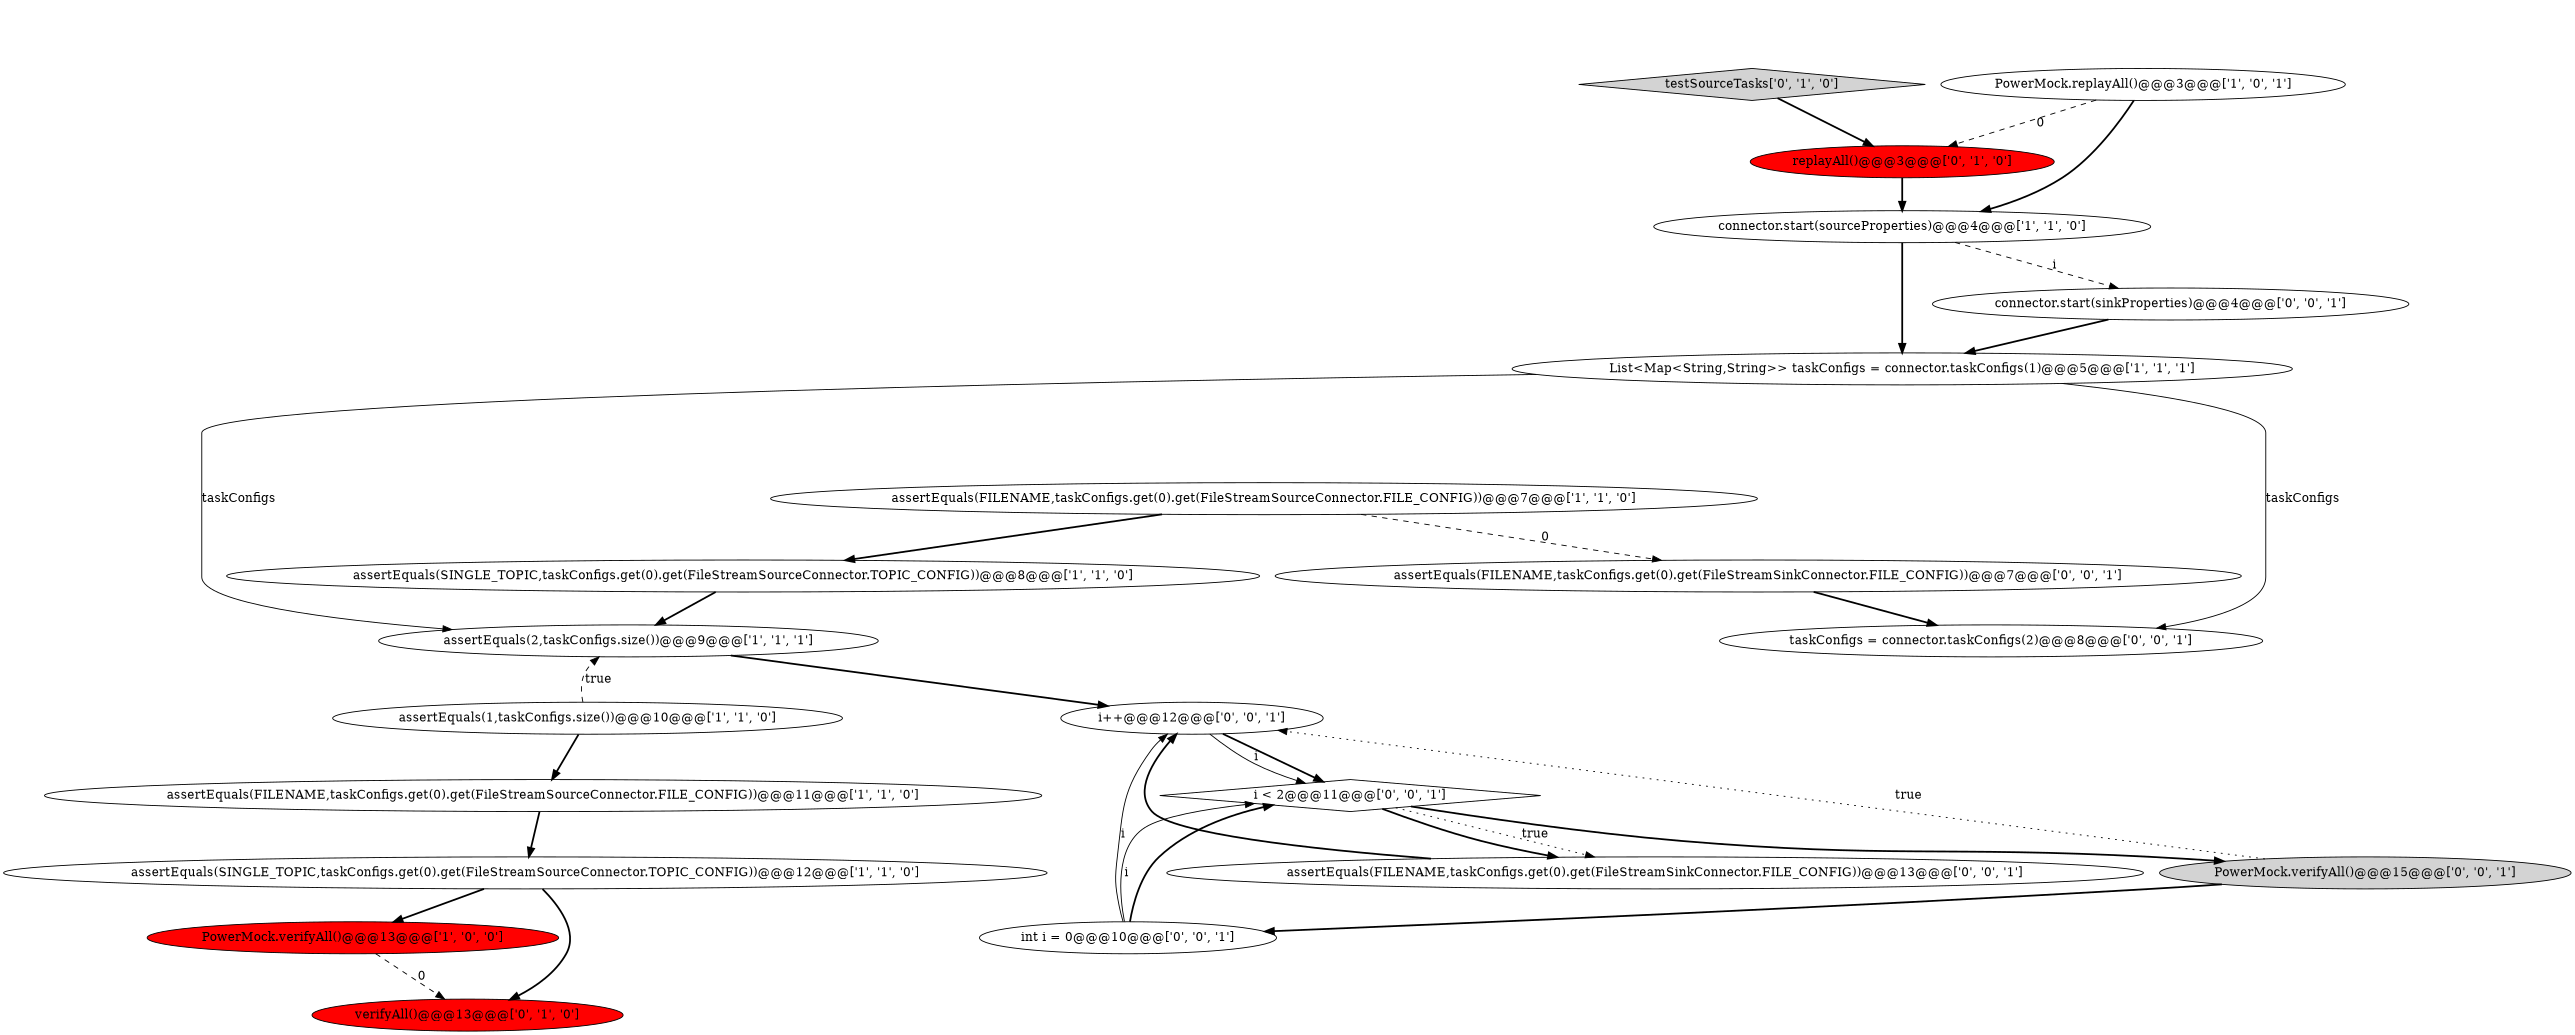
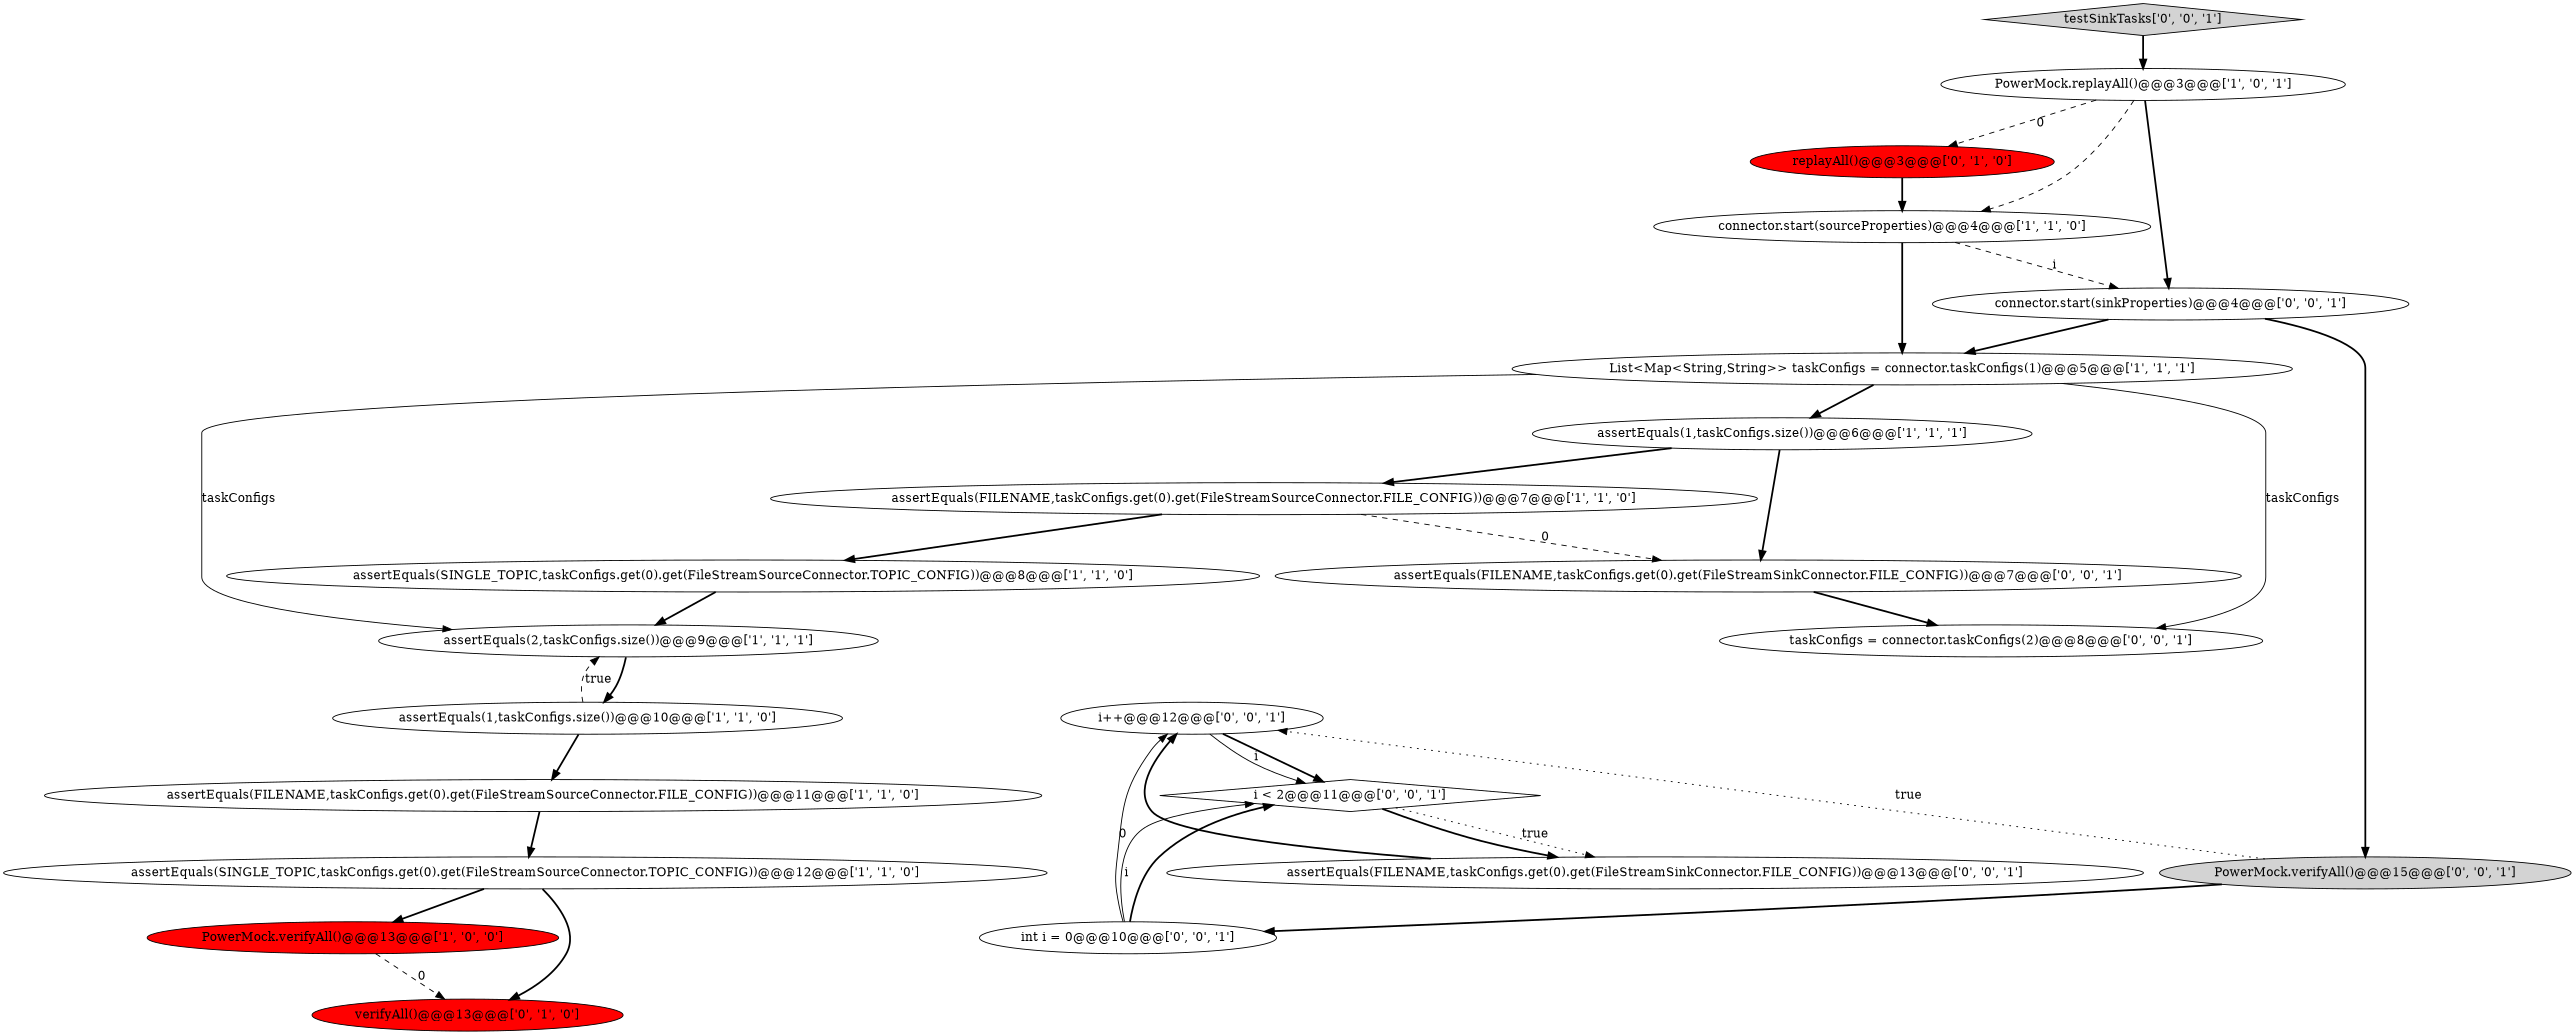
none -> (2143, 20)
(1752, 84) -> none
(2073, 170) -> (2073, 170)
none -> (2156, 190)
none -> (1782, 434)
(915, 680) -> (620, 677)
(1123, 834) -> (1123, 834)
(1812, 849) -> (2365, 549)
